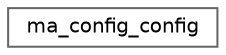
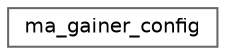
(113, 27) -> (113, 27)
